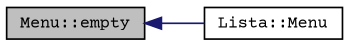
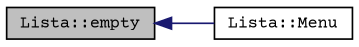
(76, 23) -> (81, 23)
